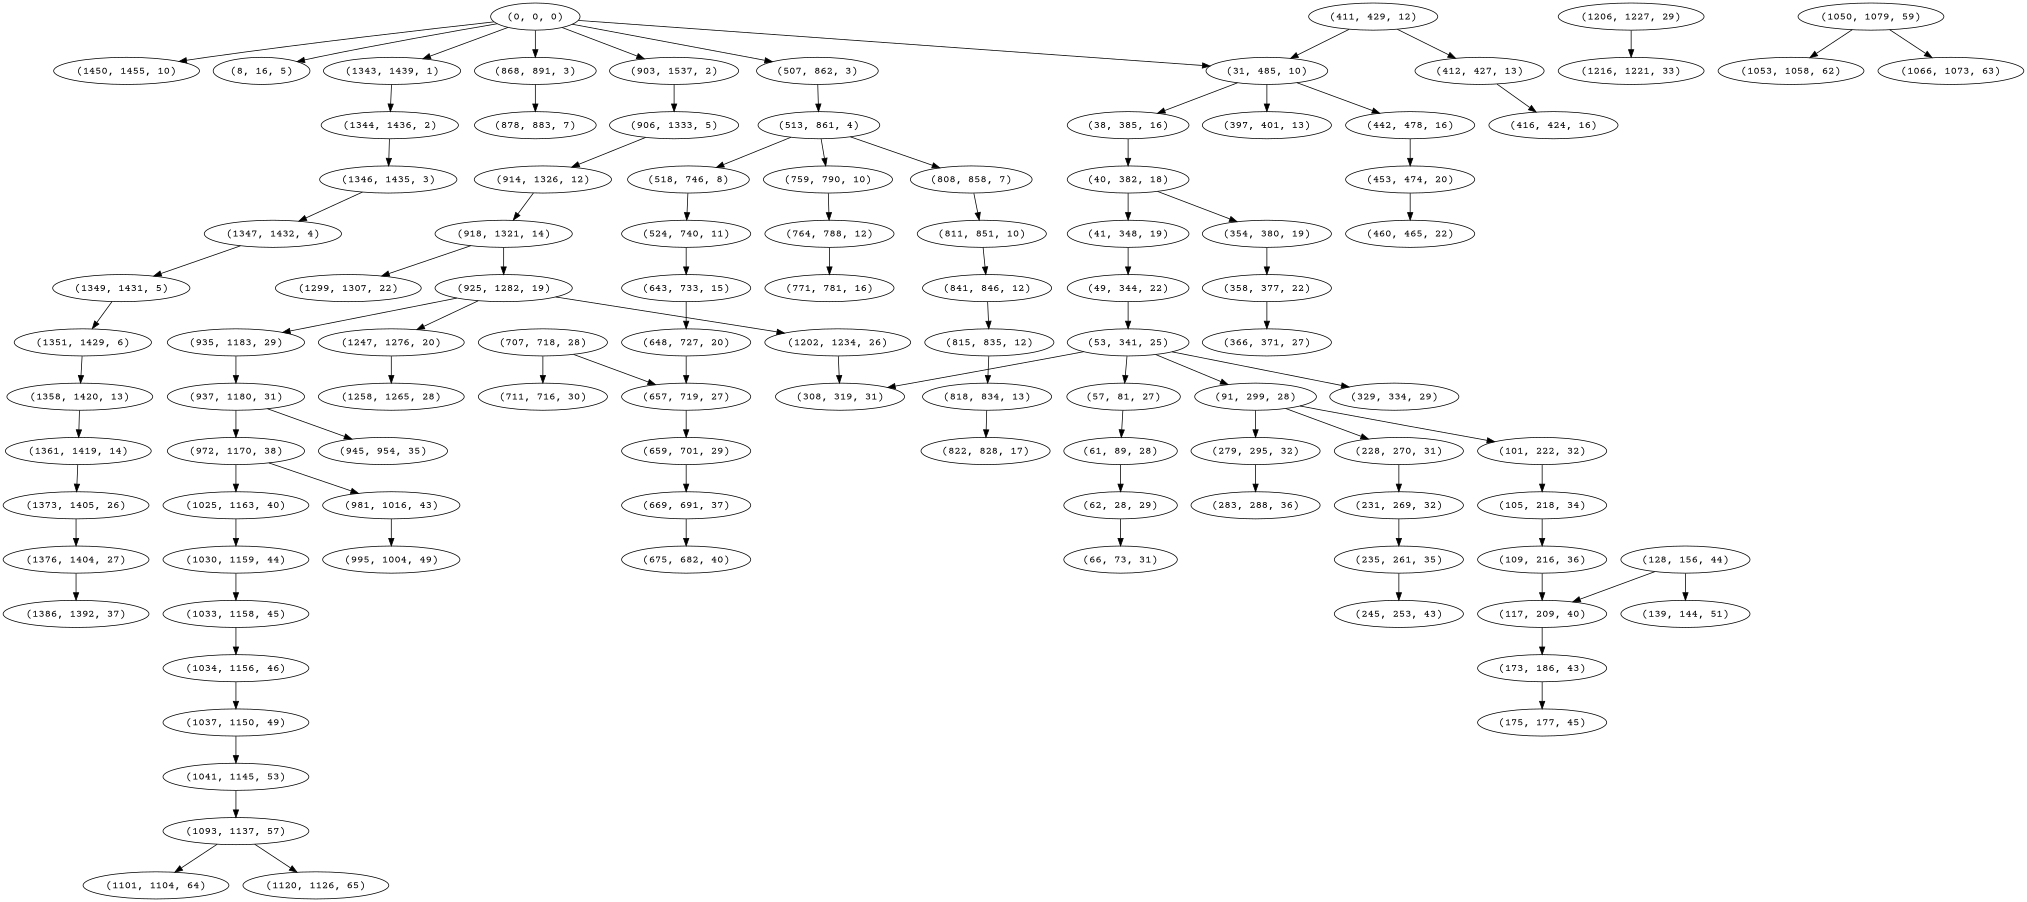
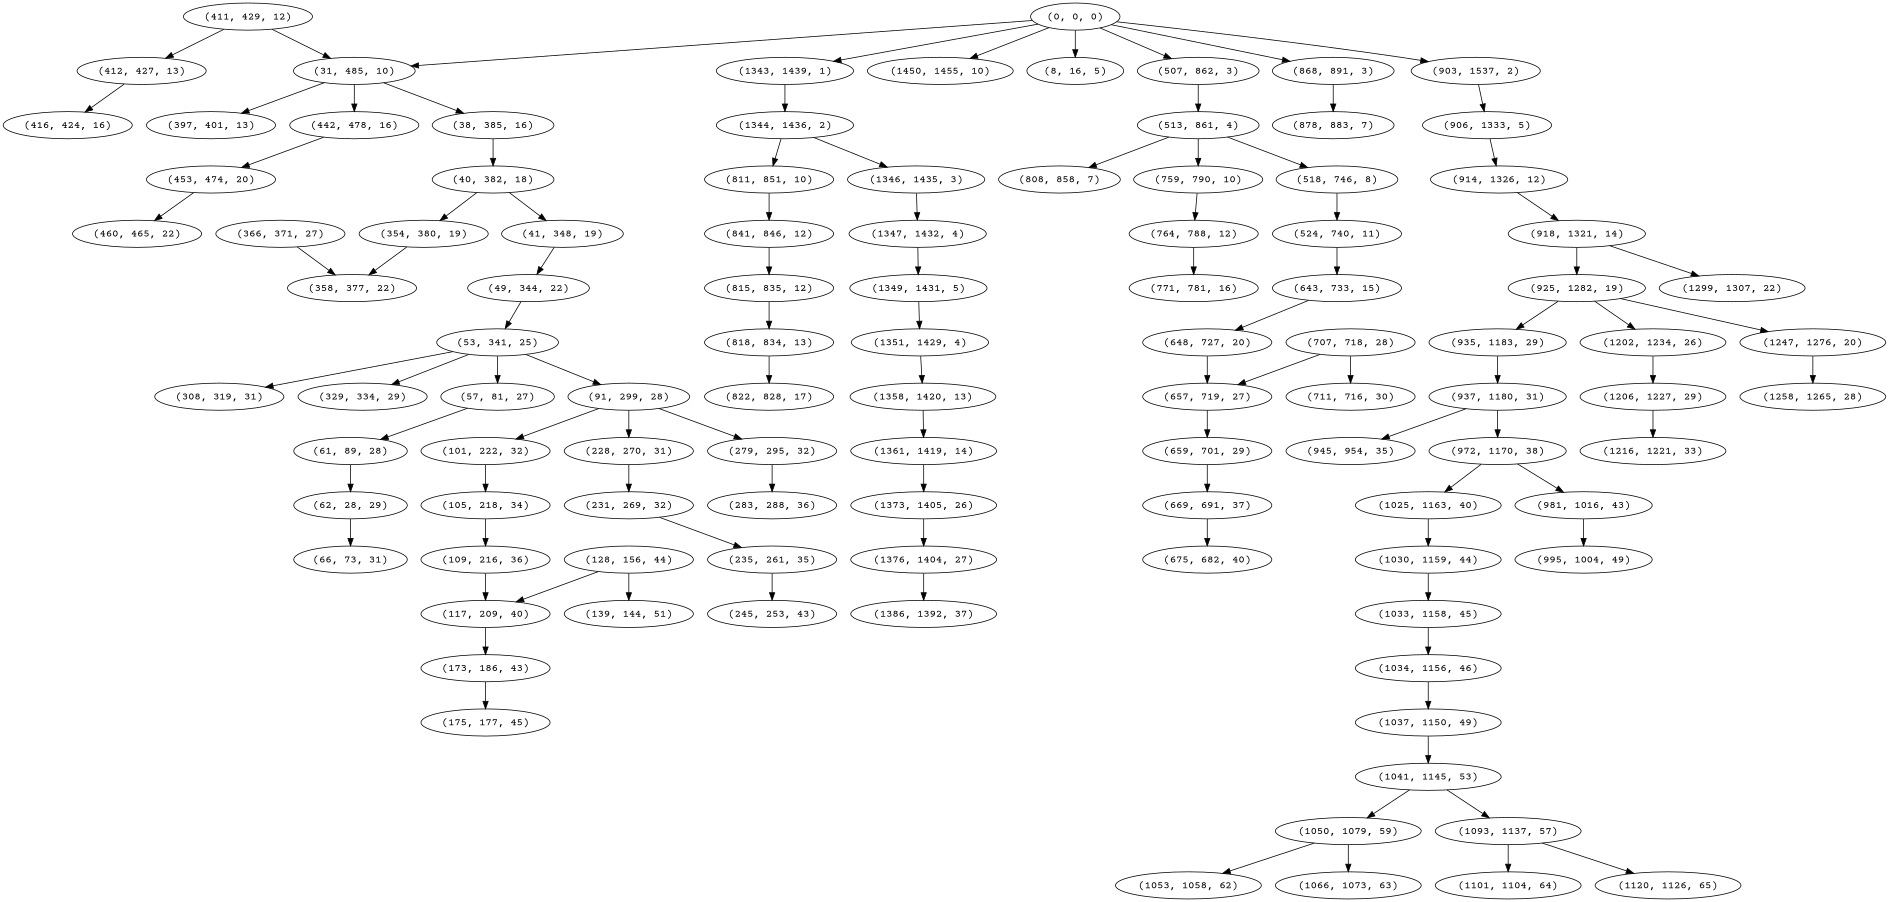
(976, 203) -> (778, 149)
(1267, 312) -> (313, 259)
(83, 342) -> (920, 342)
(839, 366) -> (1653, 366)
none -> (1392, 802)
